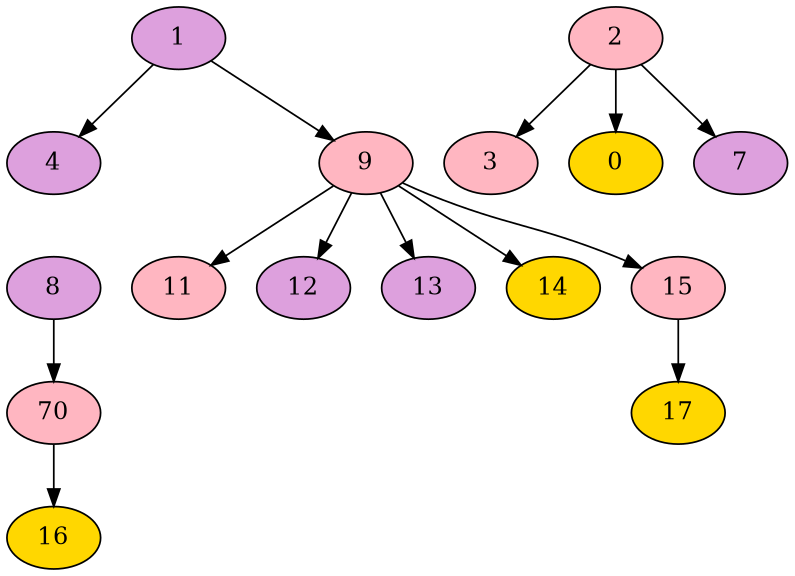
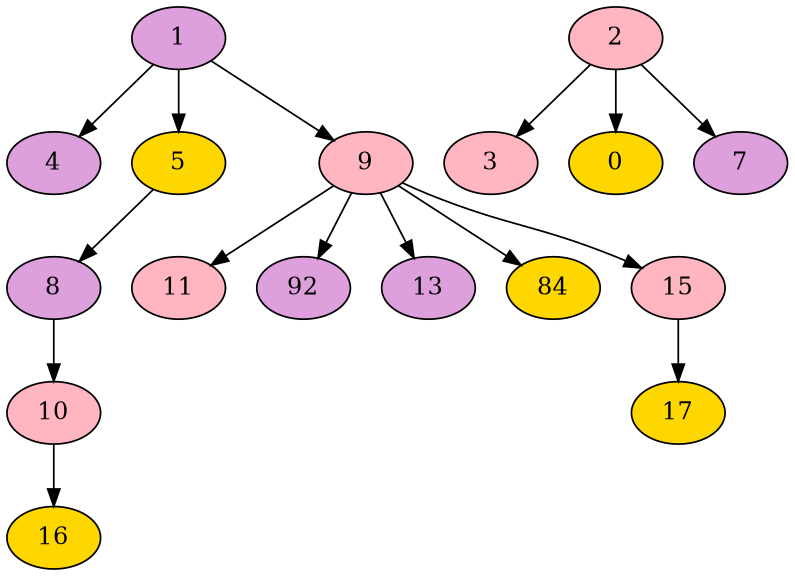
none -> (179, 163)
(304, 288) -> (304, 288)
(553, 288) -> (553, 288)
(54, 413) -> (54, 413)
